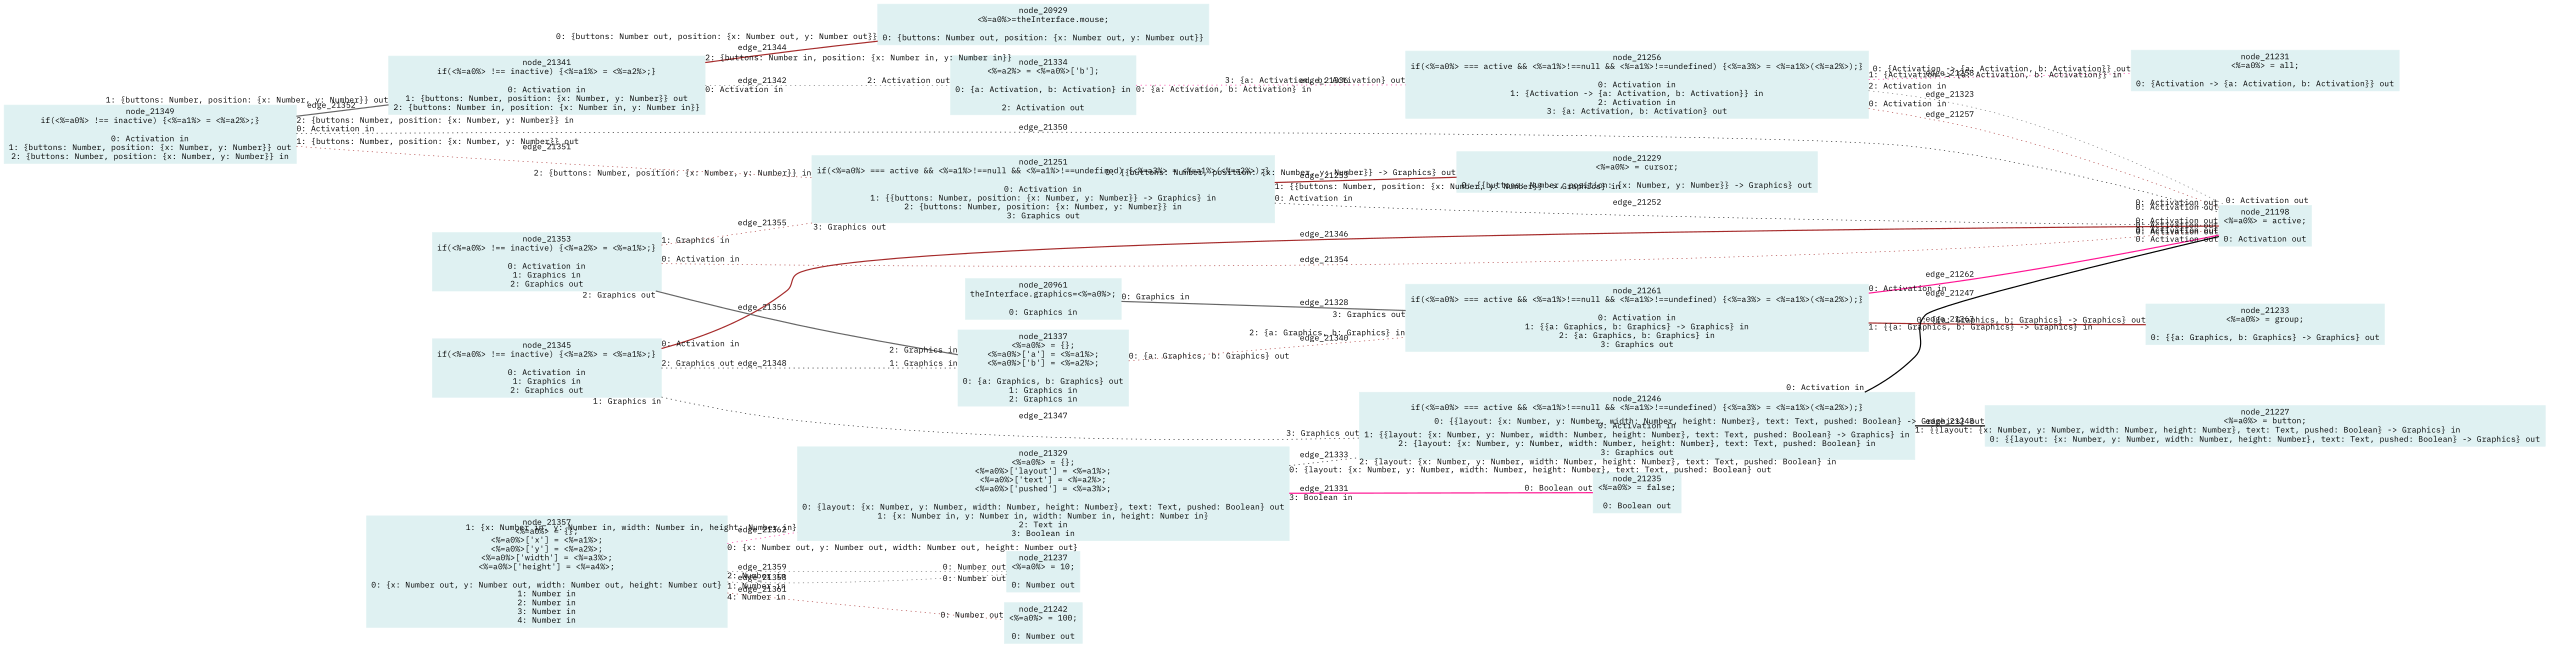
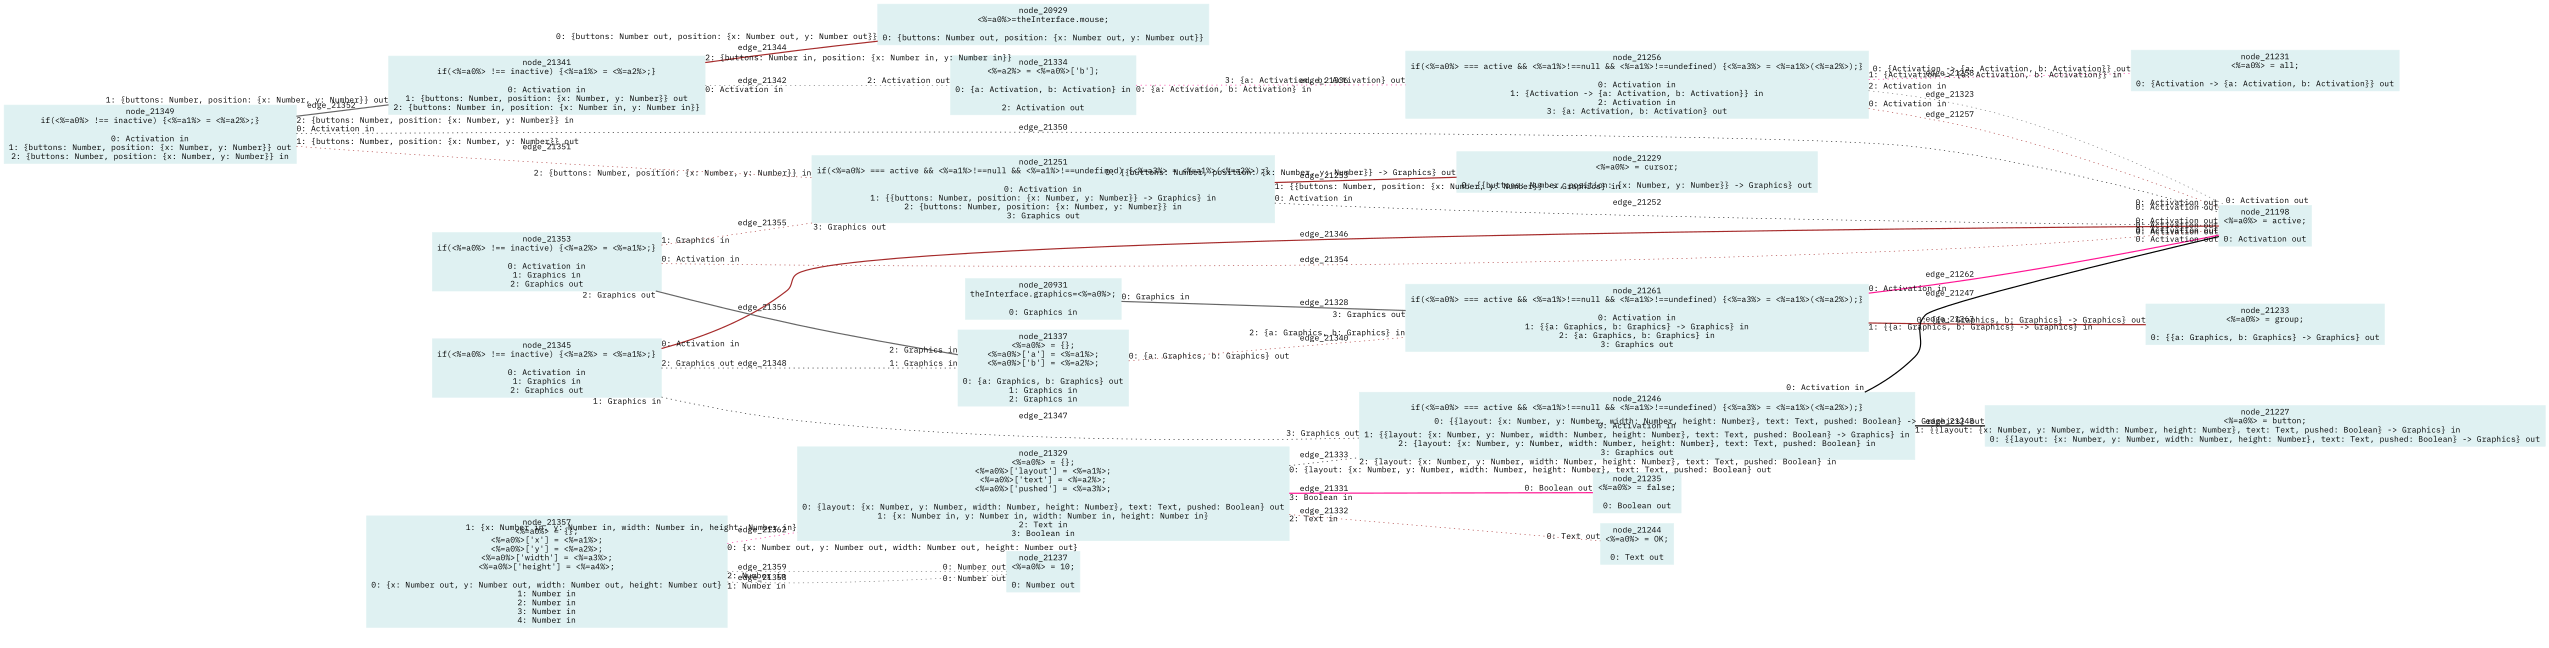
(1043, 299) -> (1043, 299)
none -> (1637, 544)
(1043, 623) -> none
